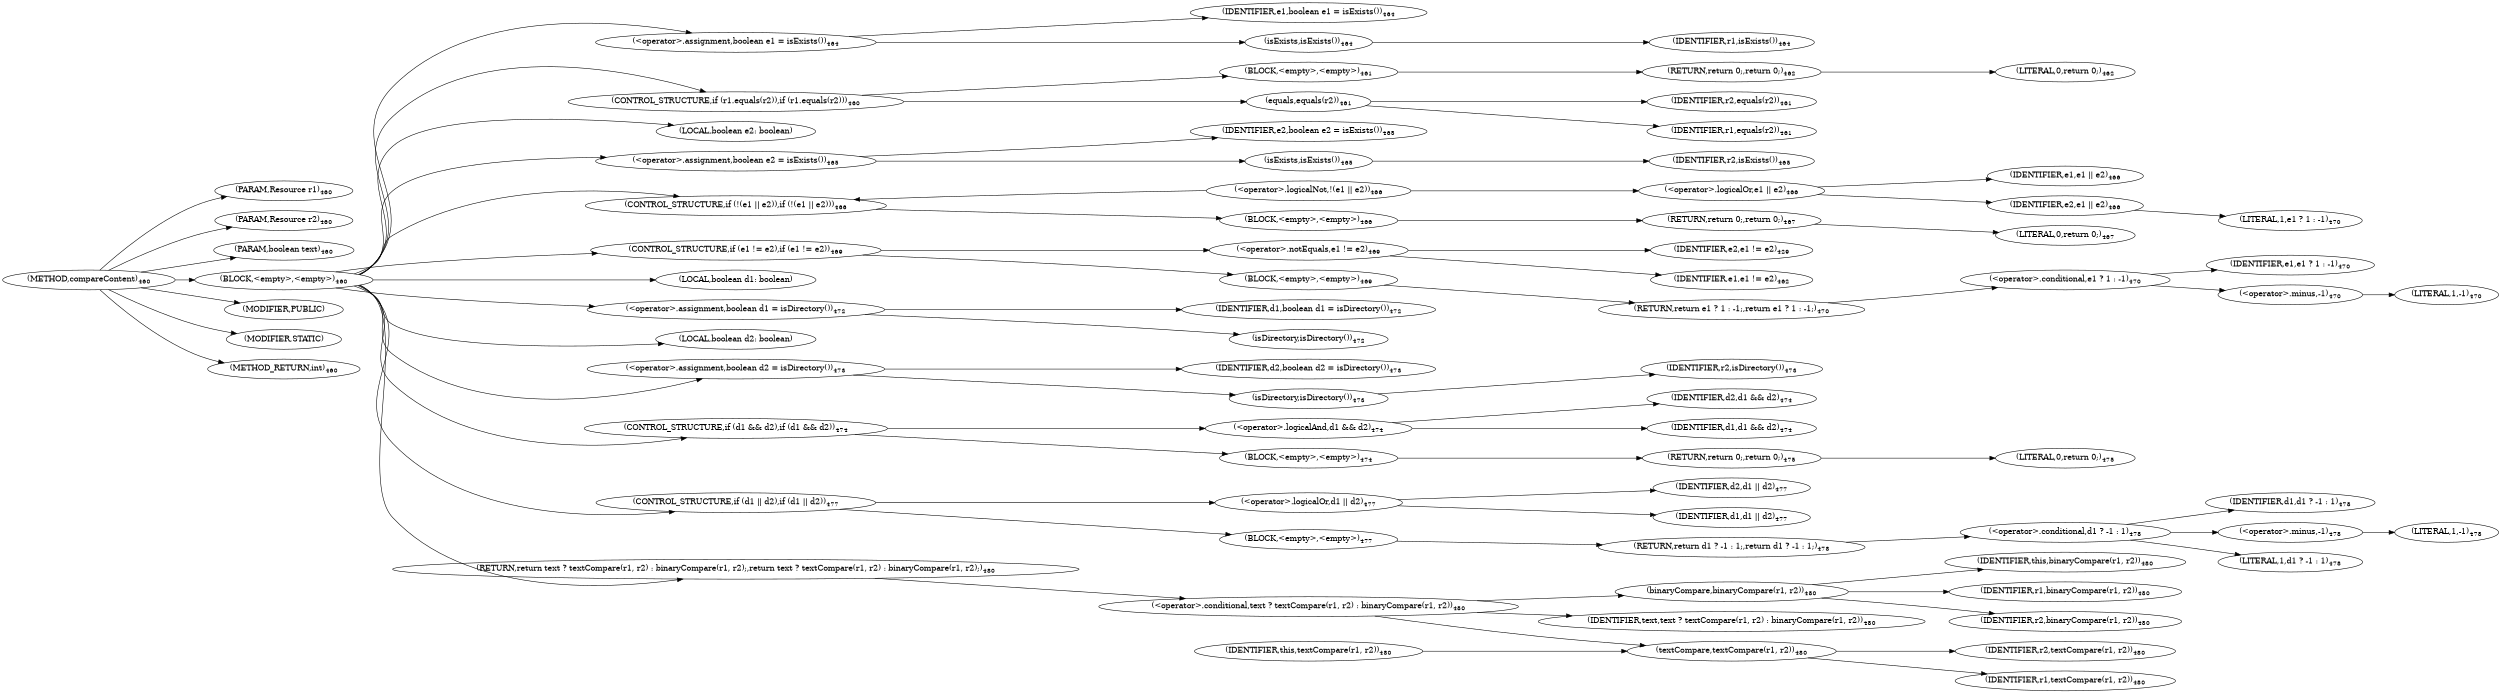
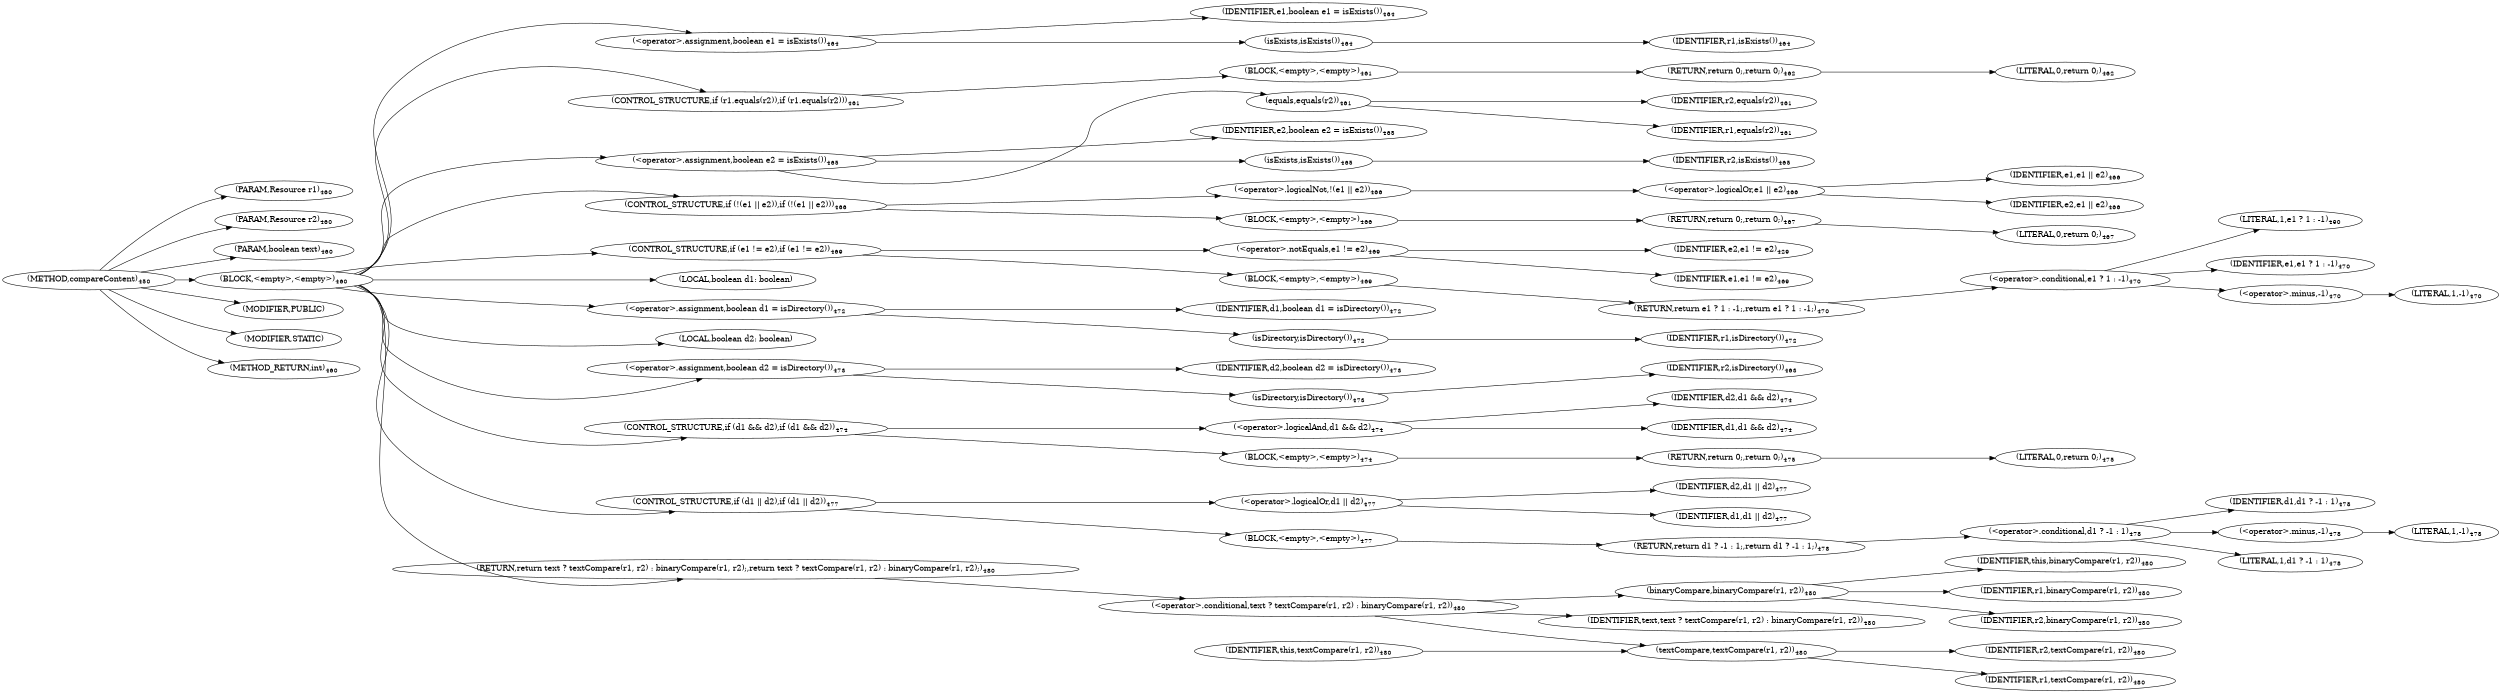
(854, 101) -> (854, 101)
(1072, 102) -> (1030, 167)
(736, 131) -> none
(1033, 194) -> (1051, 201)
(2177, 213) -> (2179, 252)
(2335, 220) -> (2335, 220)
(144, 279) -> (144, 279)
(1783, 279) -> (1783, 279)
none -> (1732, 339)
(1791, 368) -> (1791, 368)
